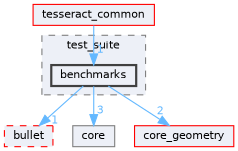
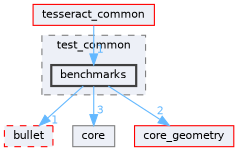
(94, 46) -> (94, 46)
